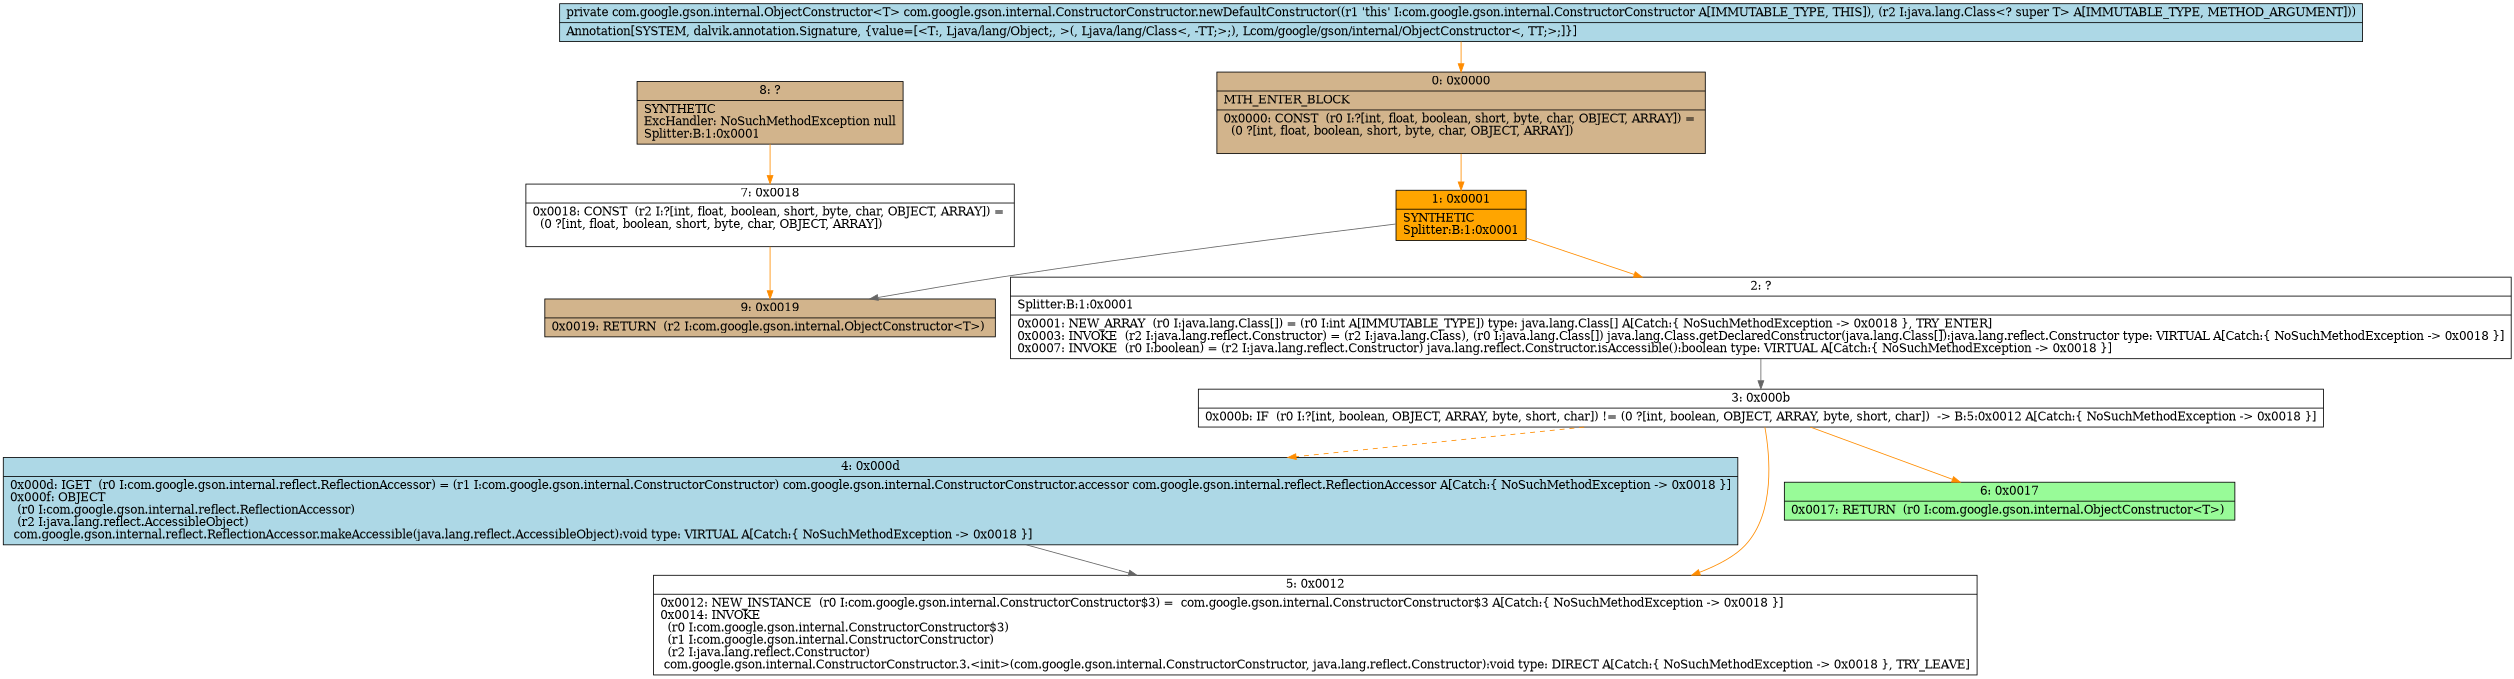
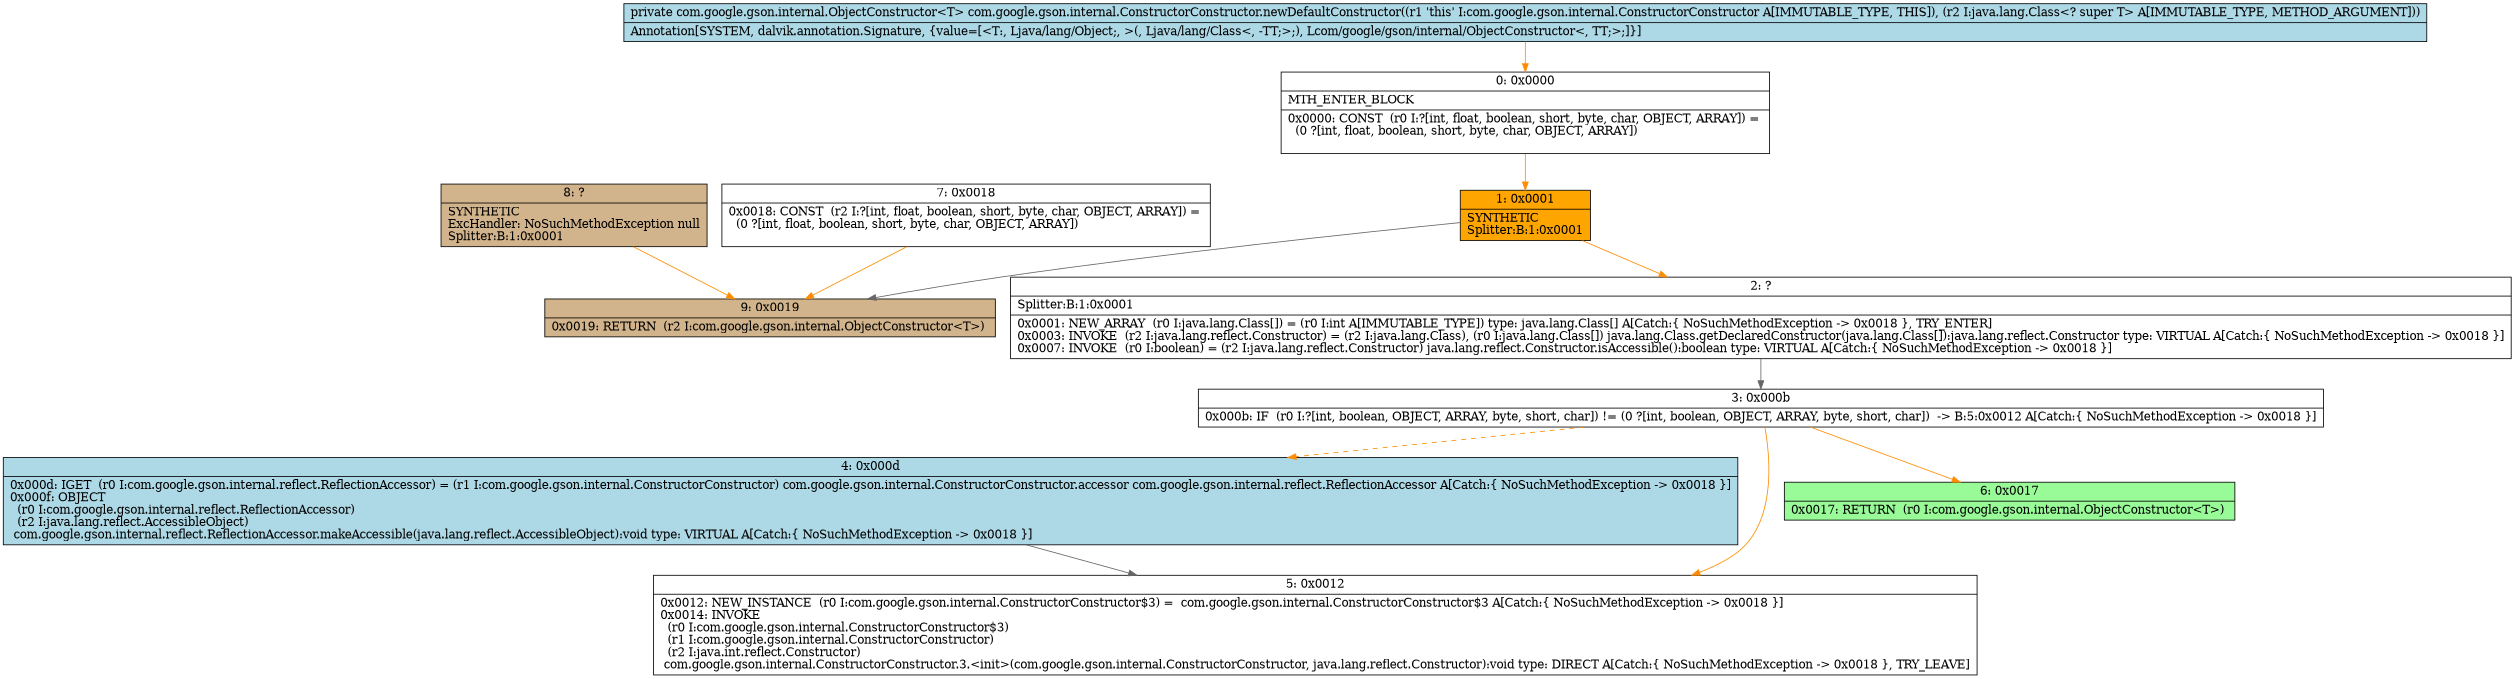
(1461, 113) -> (1525, 113)
(770, 160) -> (680, 271)
(765, 653) -> (761, 653)
